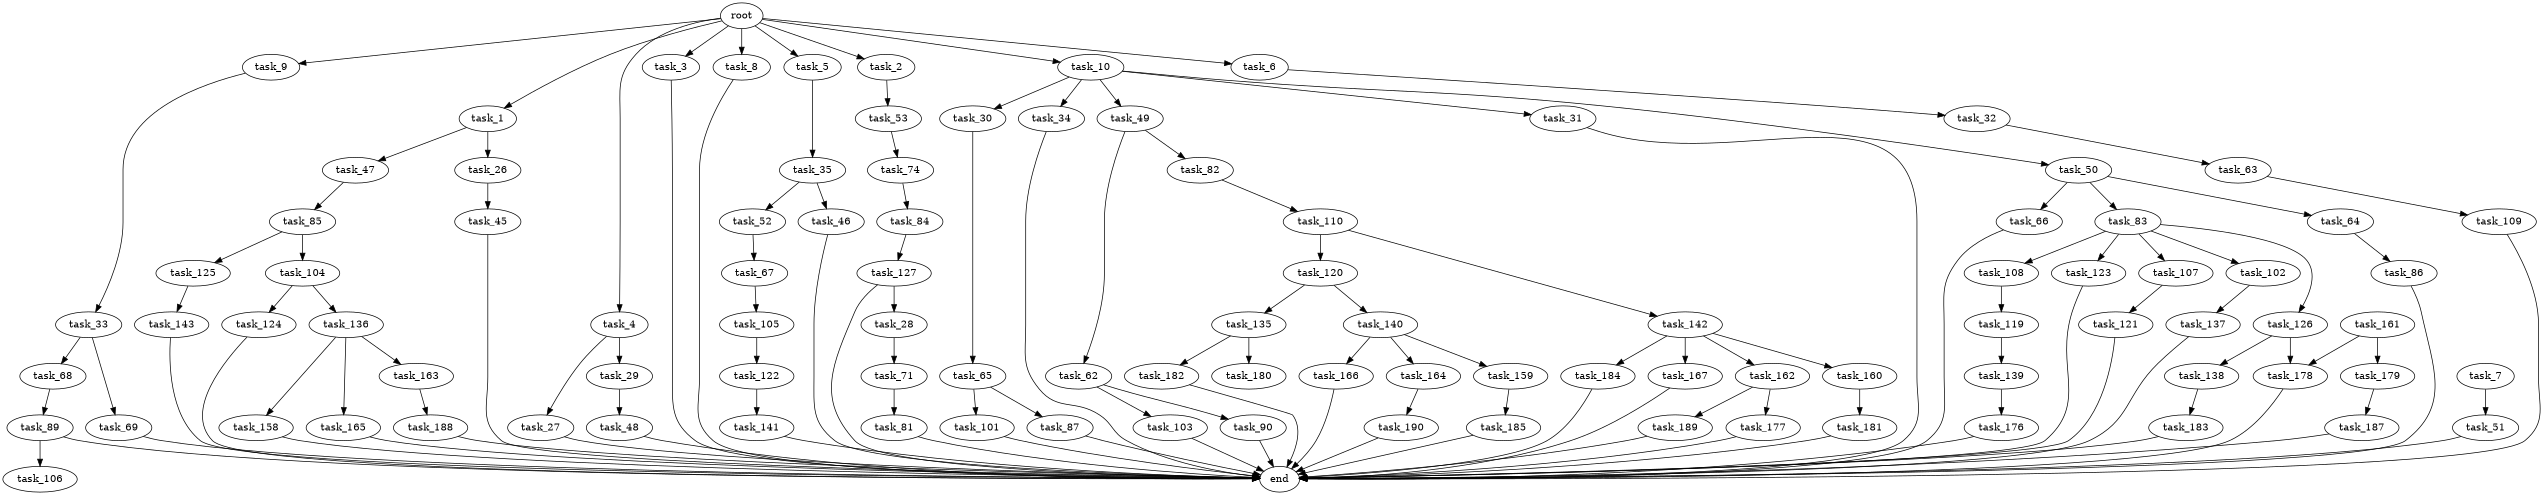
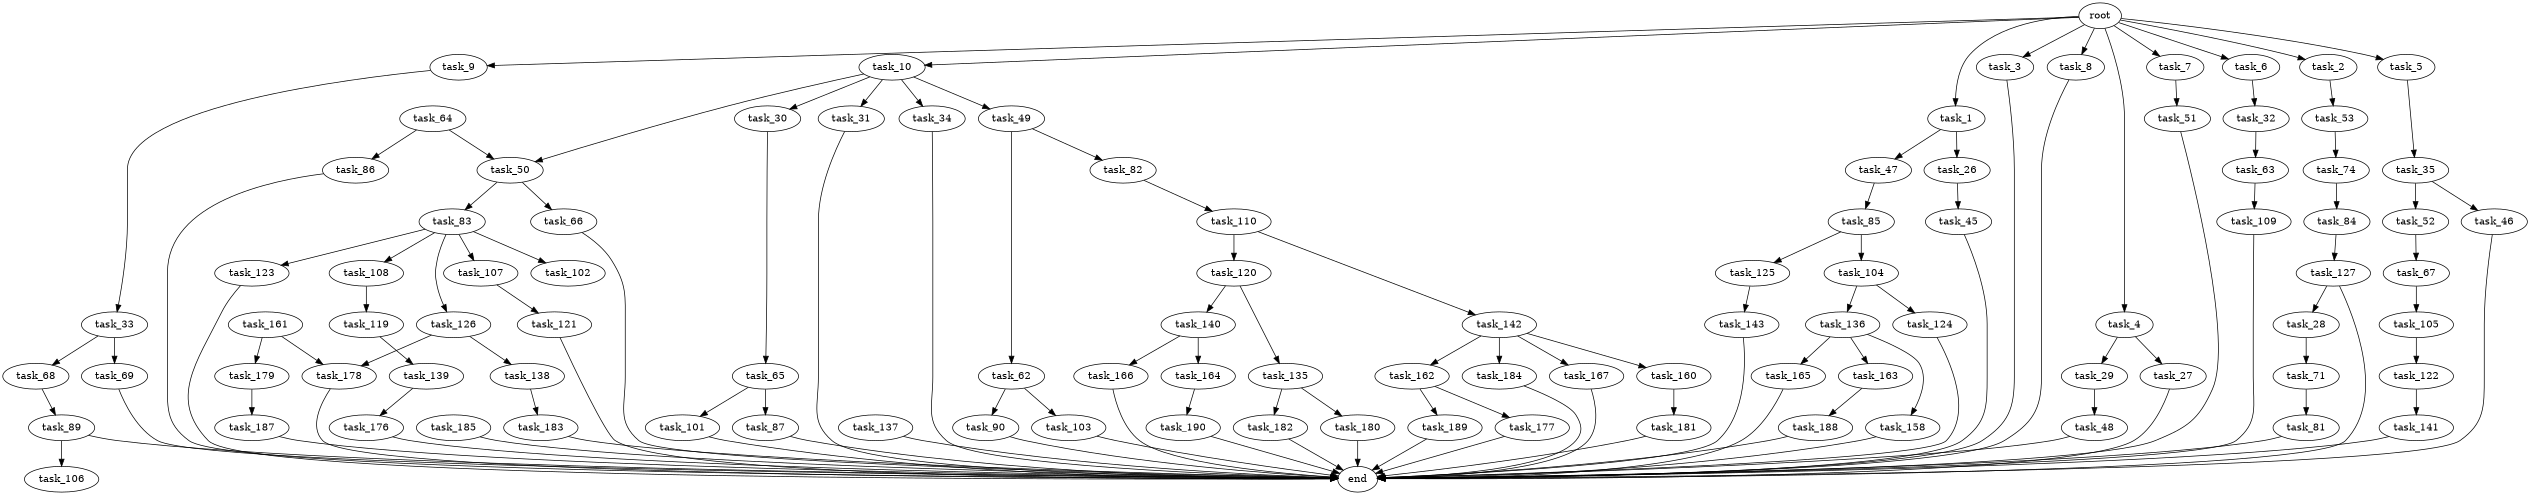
none -> (2134, 39)
(2206, 195) -> (468, 143)
(2236, 297) -> none
(1511, 376) -> none
none -> (1358, 450)
